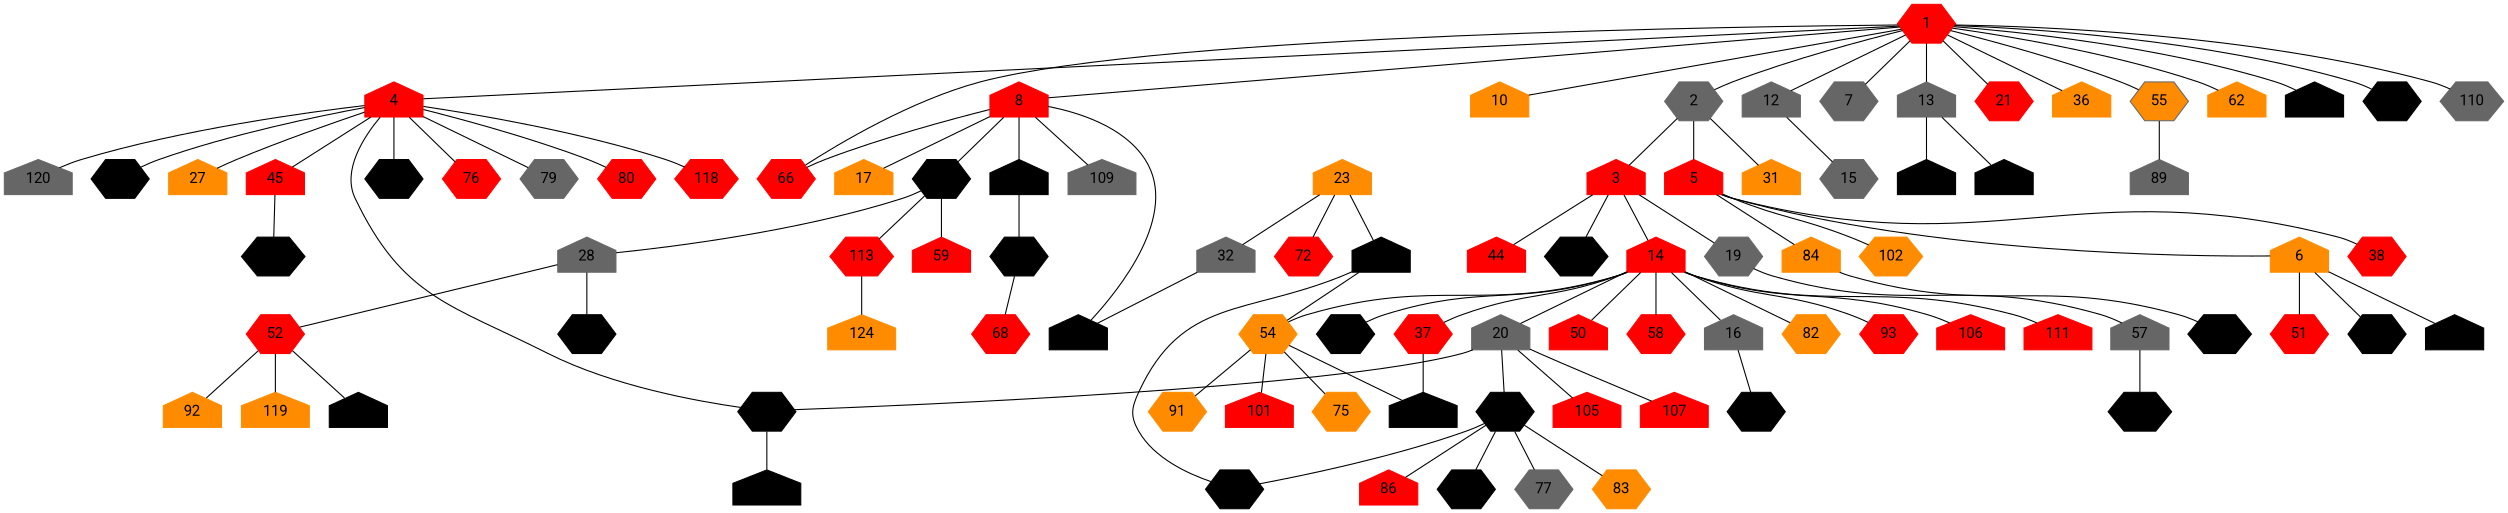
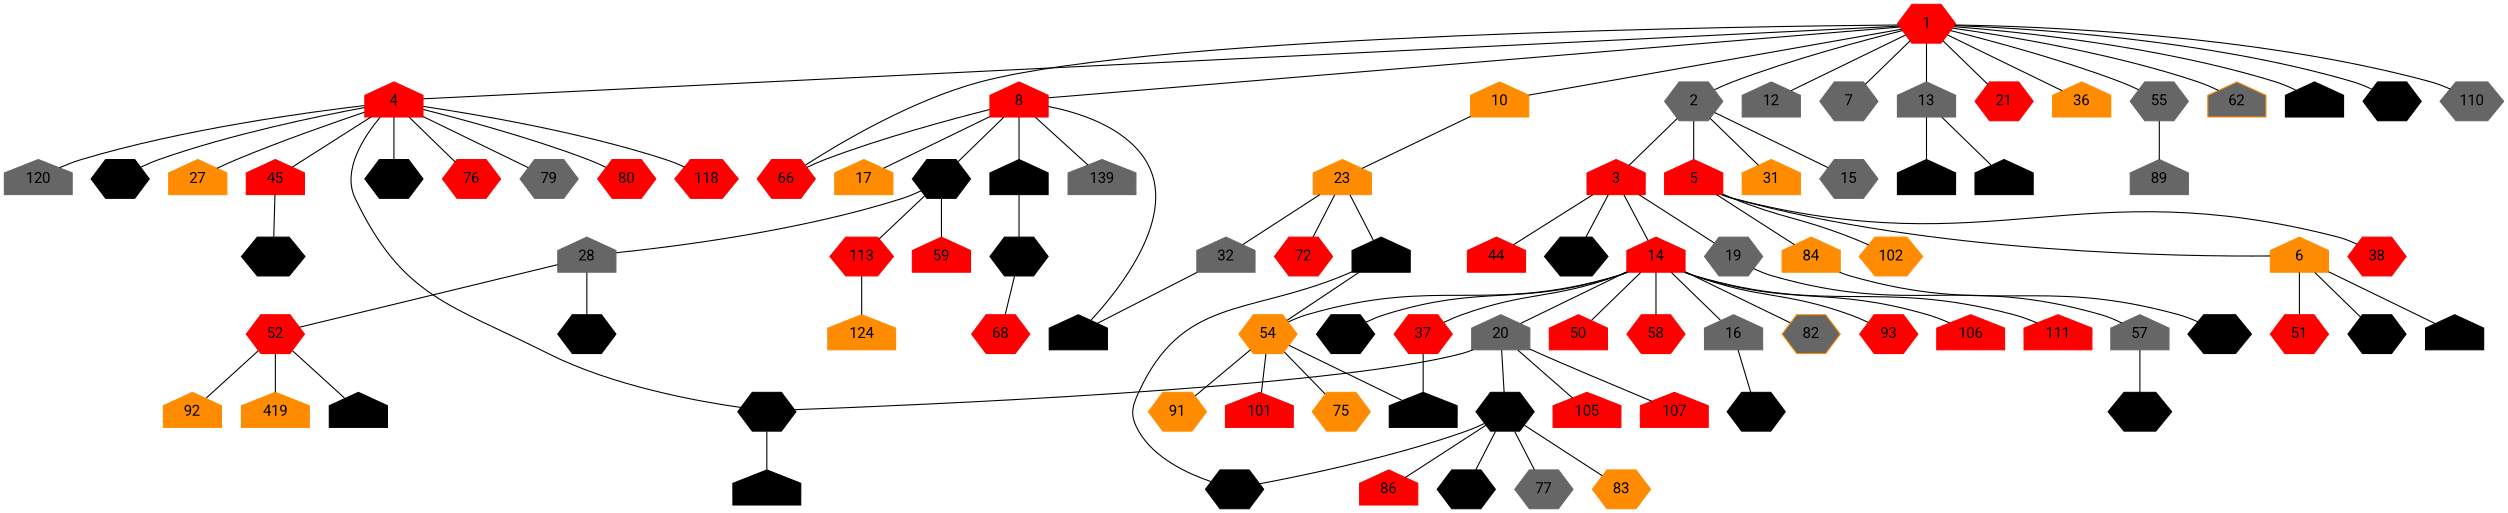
(2159, 101) -> (2159, 101)
(2237, 101) -> (2237, 101)
(1810, 140) -> (1771, 140)
none -> (1416, 142)
(1102, 179) -> (1102, 179)
(1811, 334) -> (1811, 334)
(275, 412) -> (275, 412)
